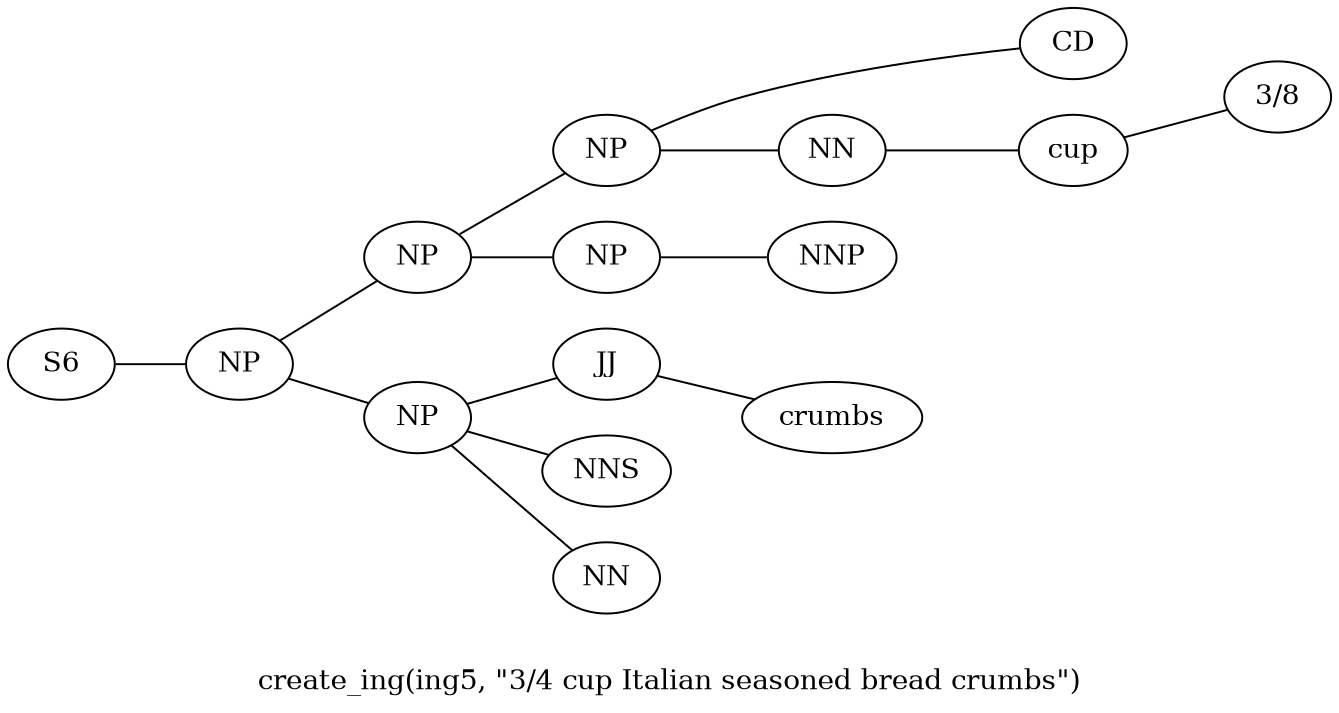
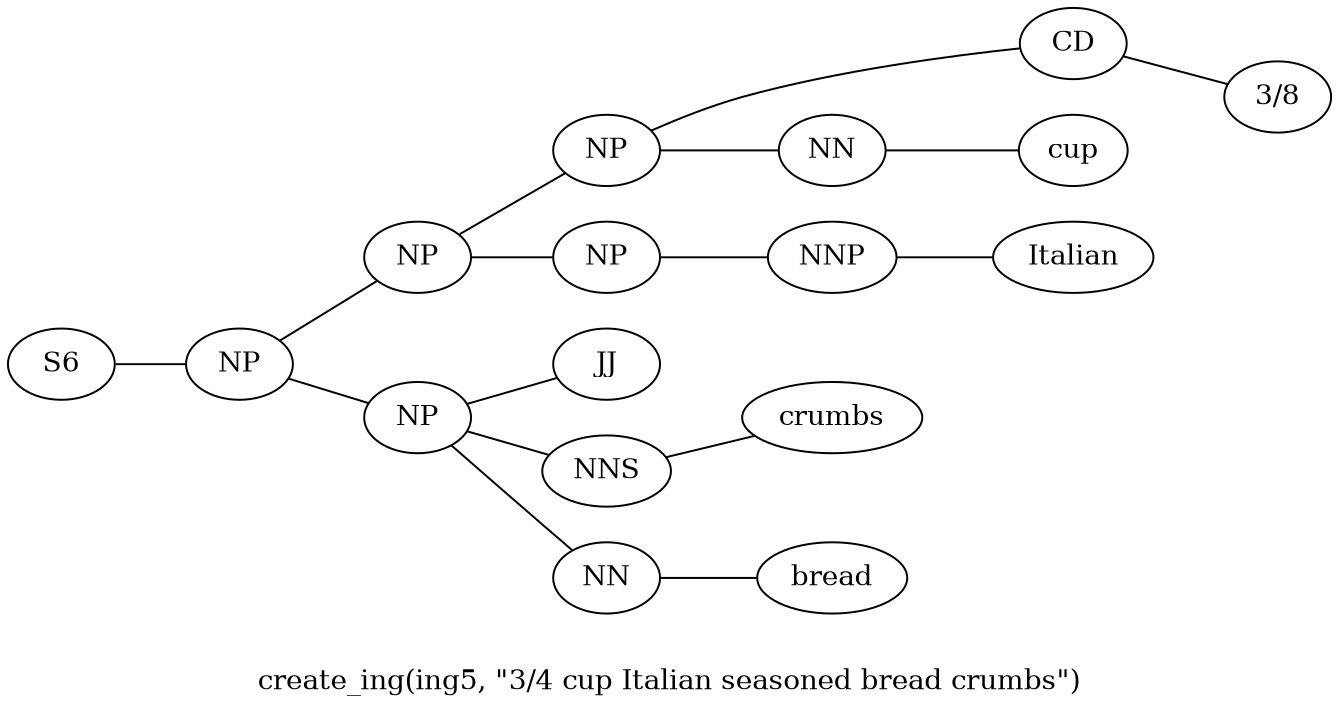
(1176, 124) -> (1175, 70)
none -> (1073, 257)
(706, 388) -> (710, 447)
none -> (832, 578)
